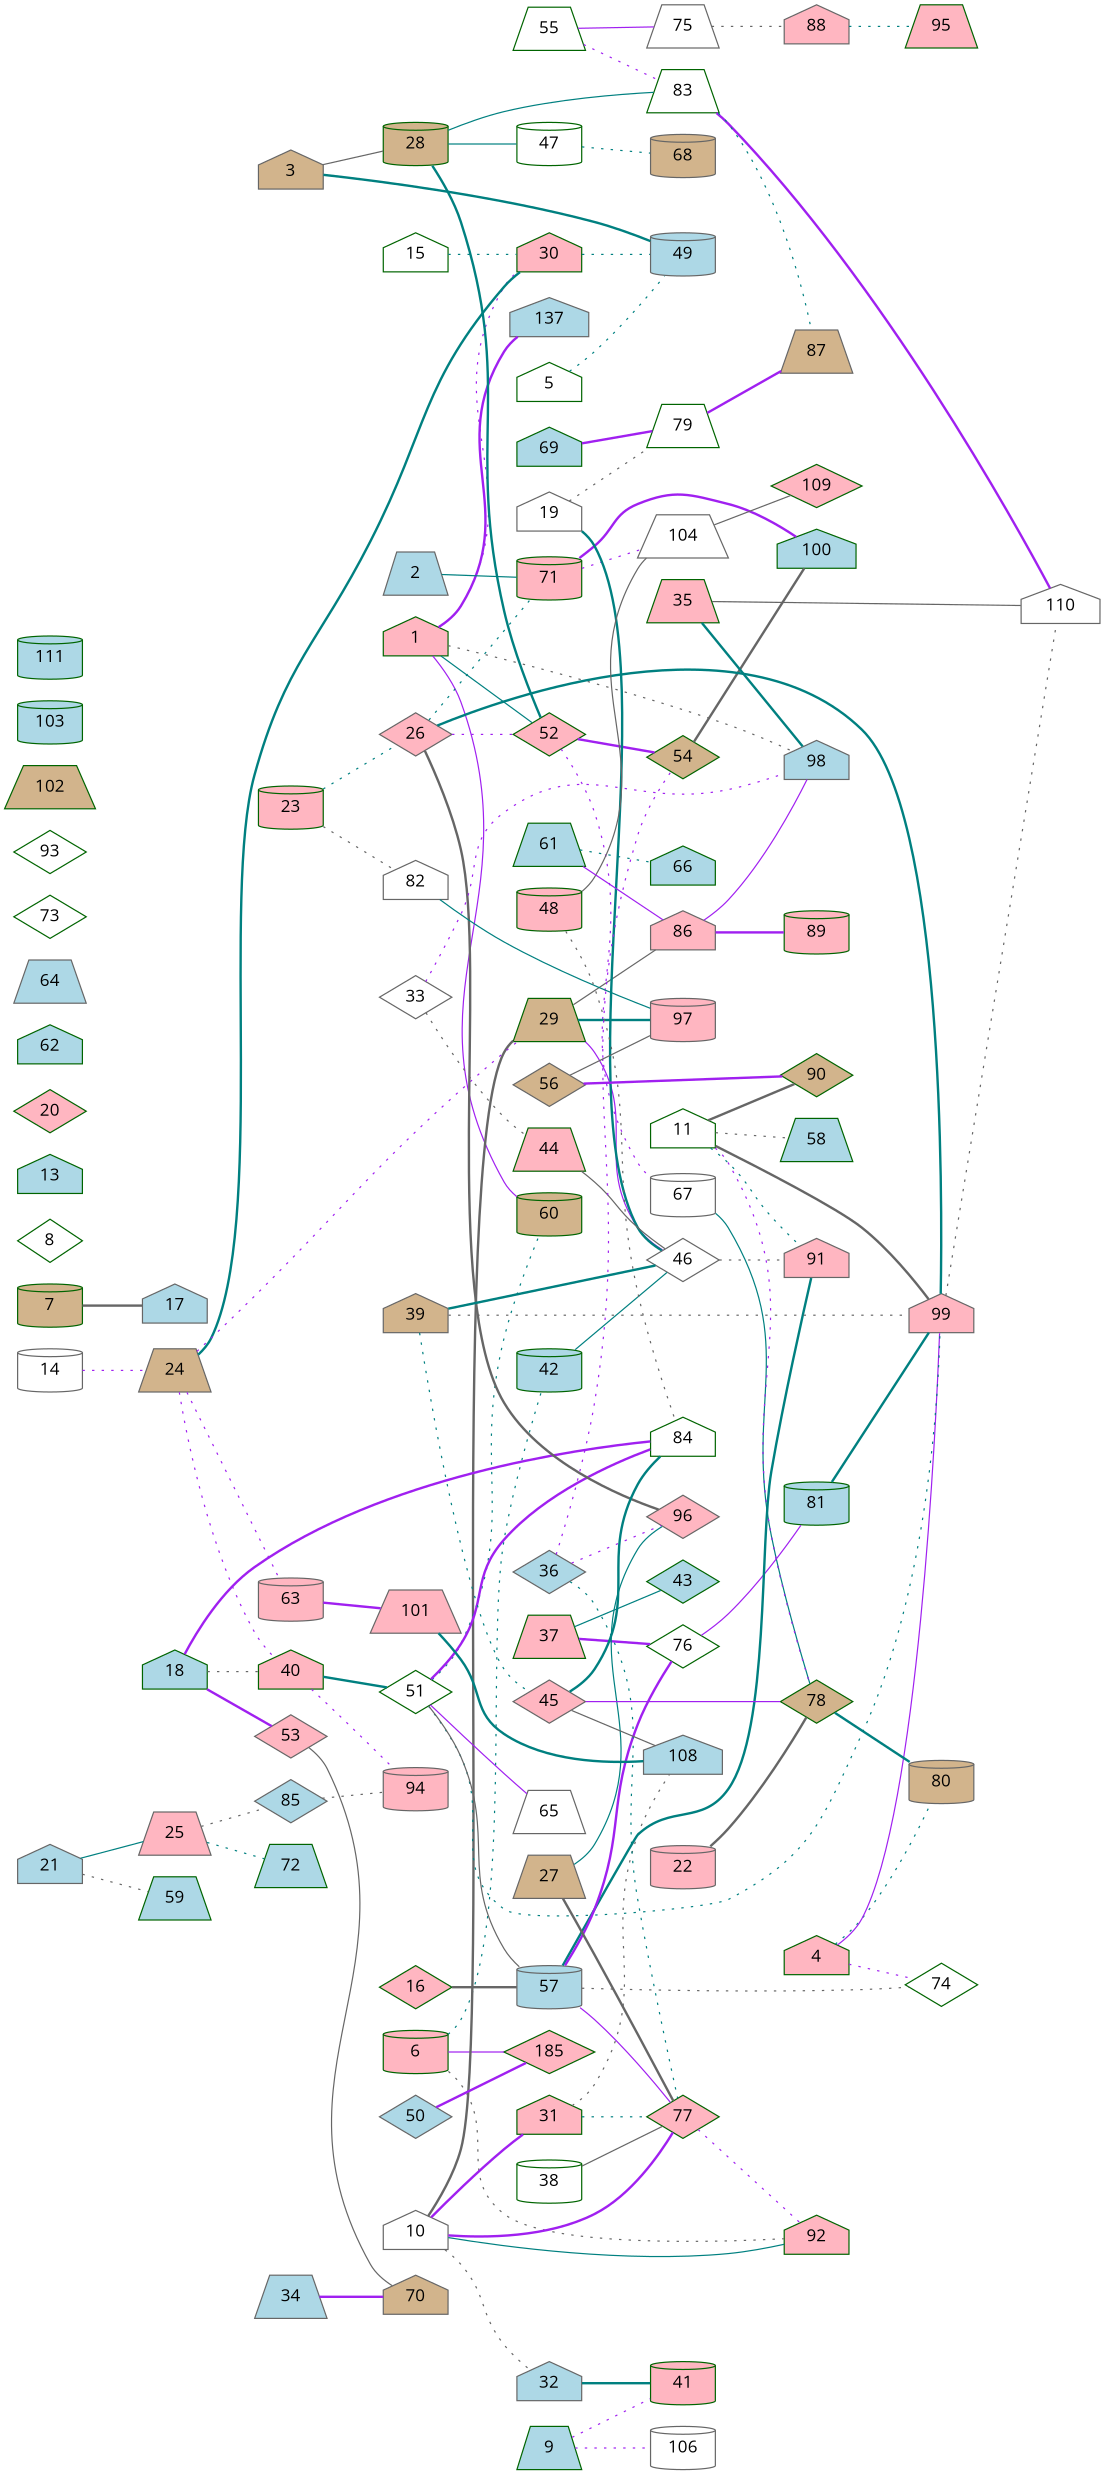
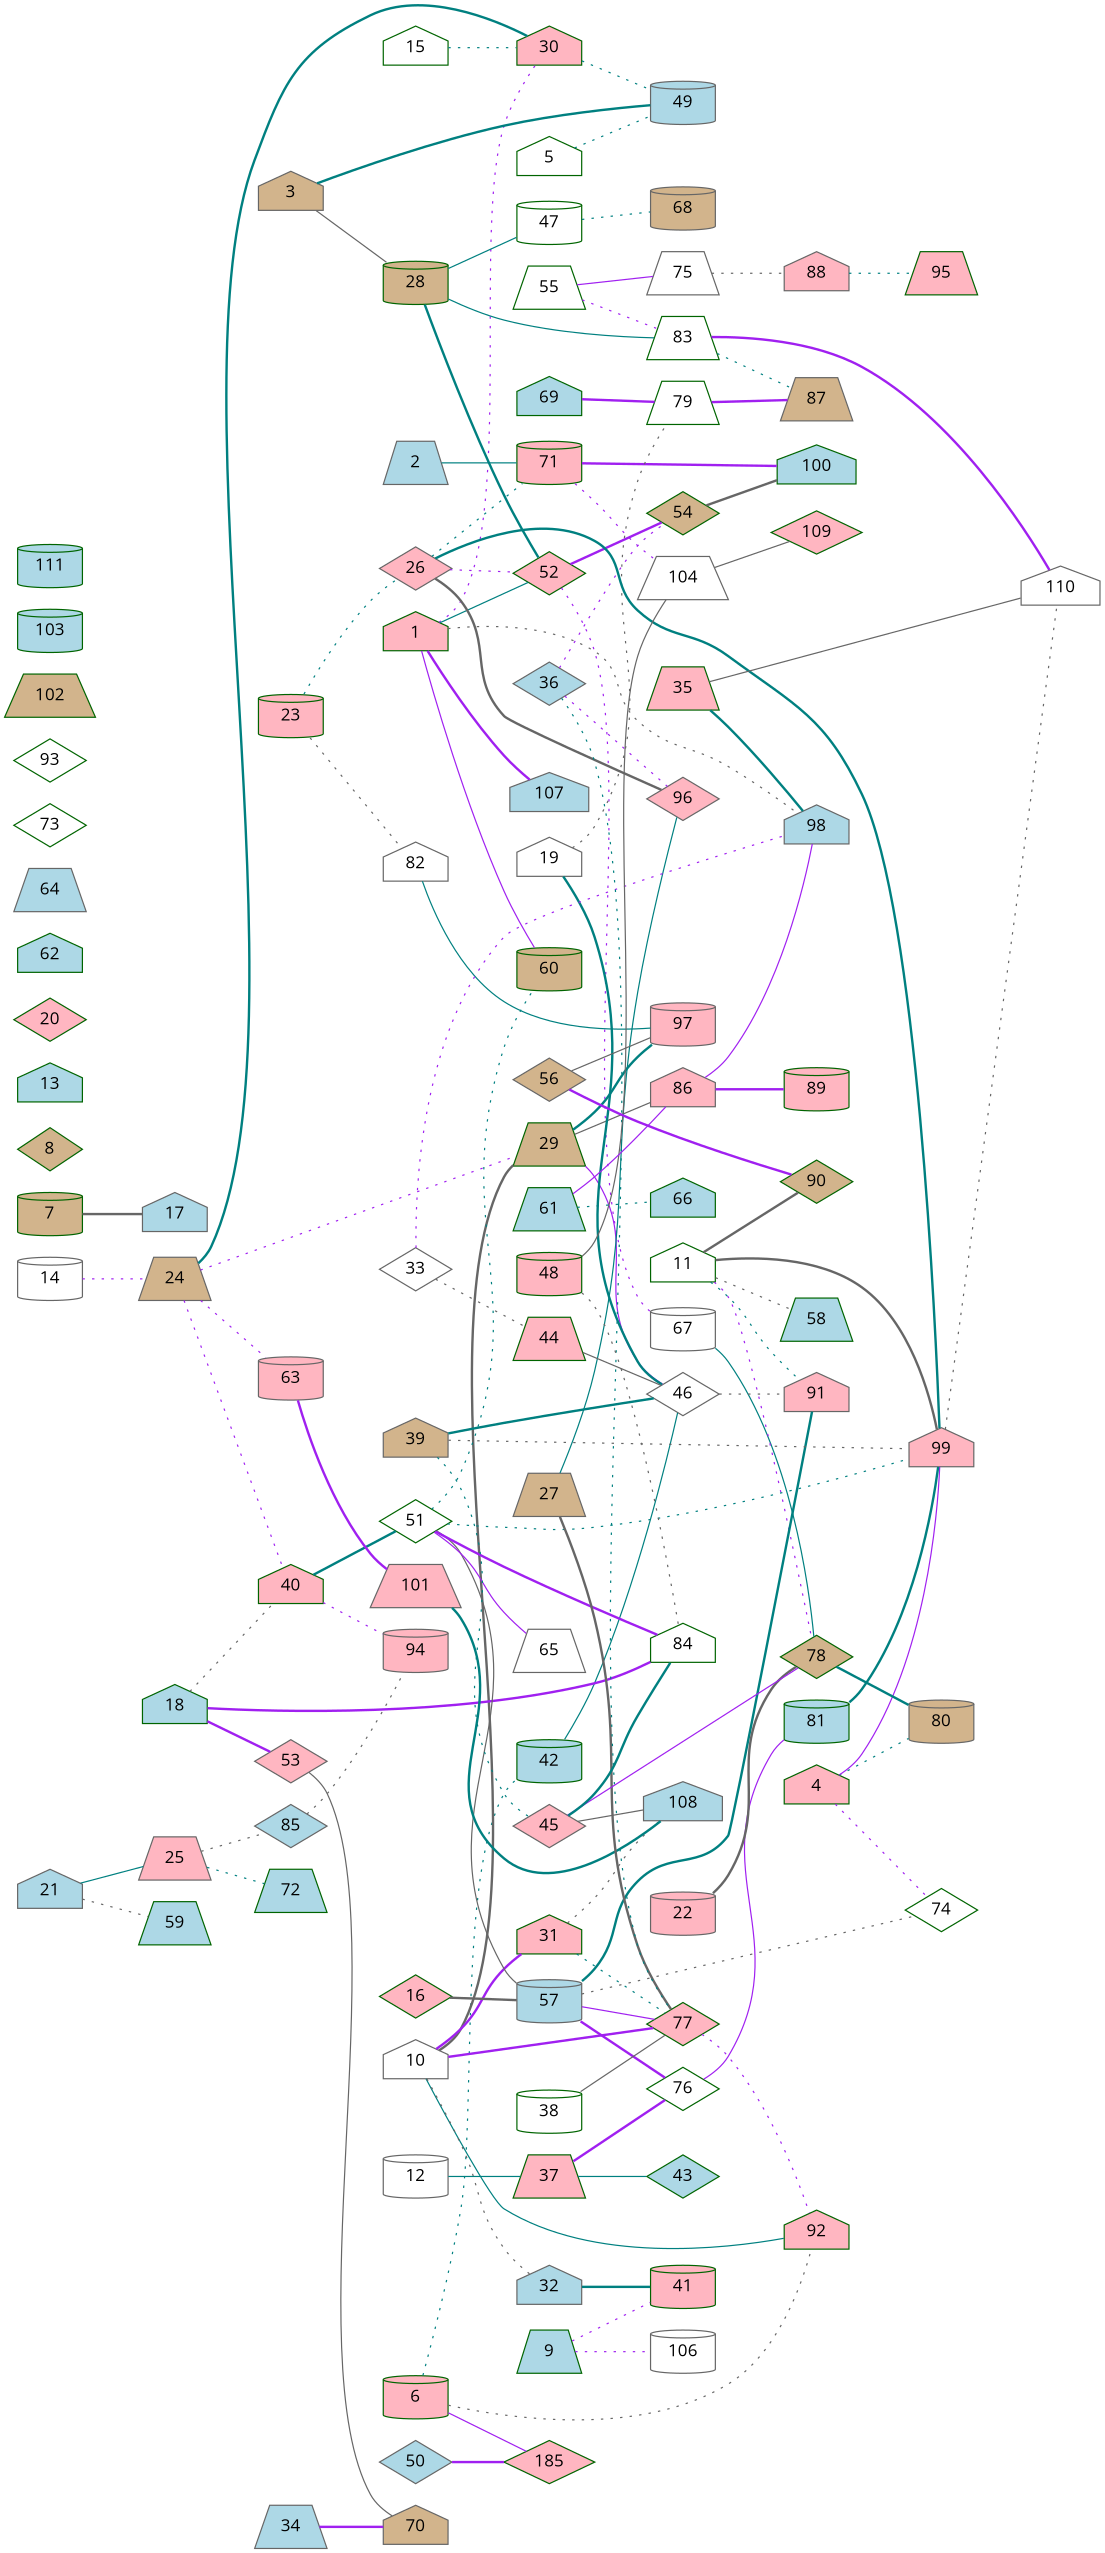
(549, 319) -> (549, 794)
(50, 1241) -> (50, 1149)
none -> (416, 2176)
